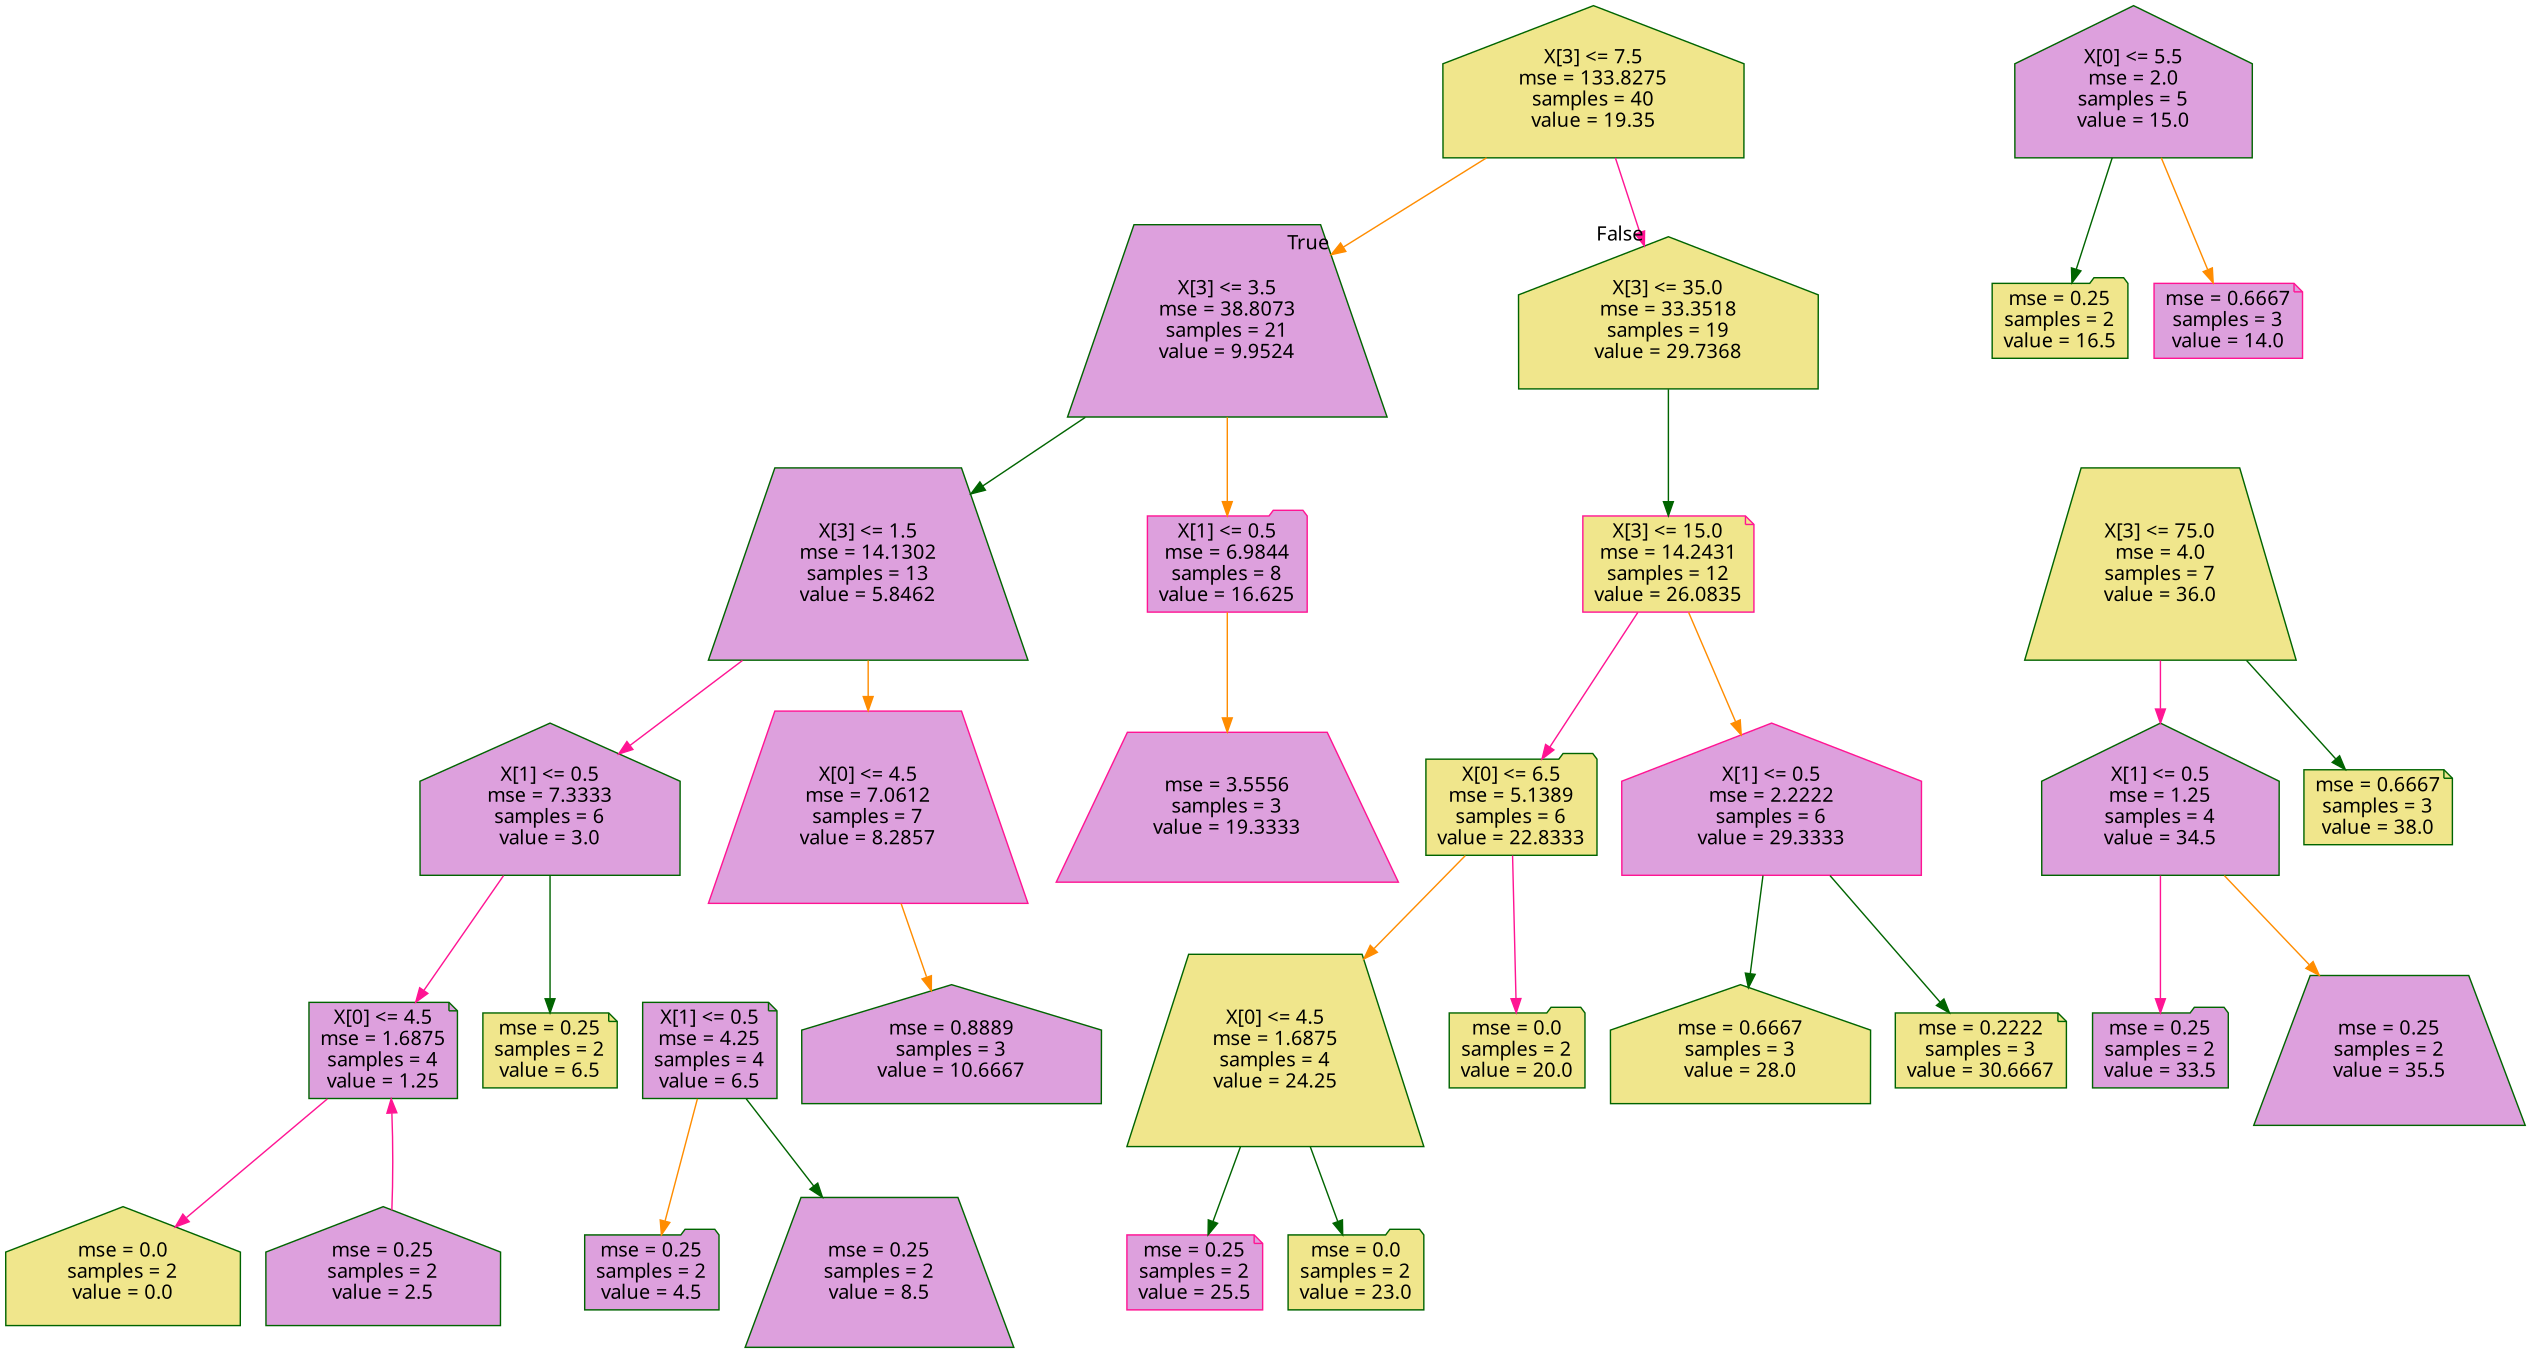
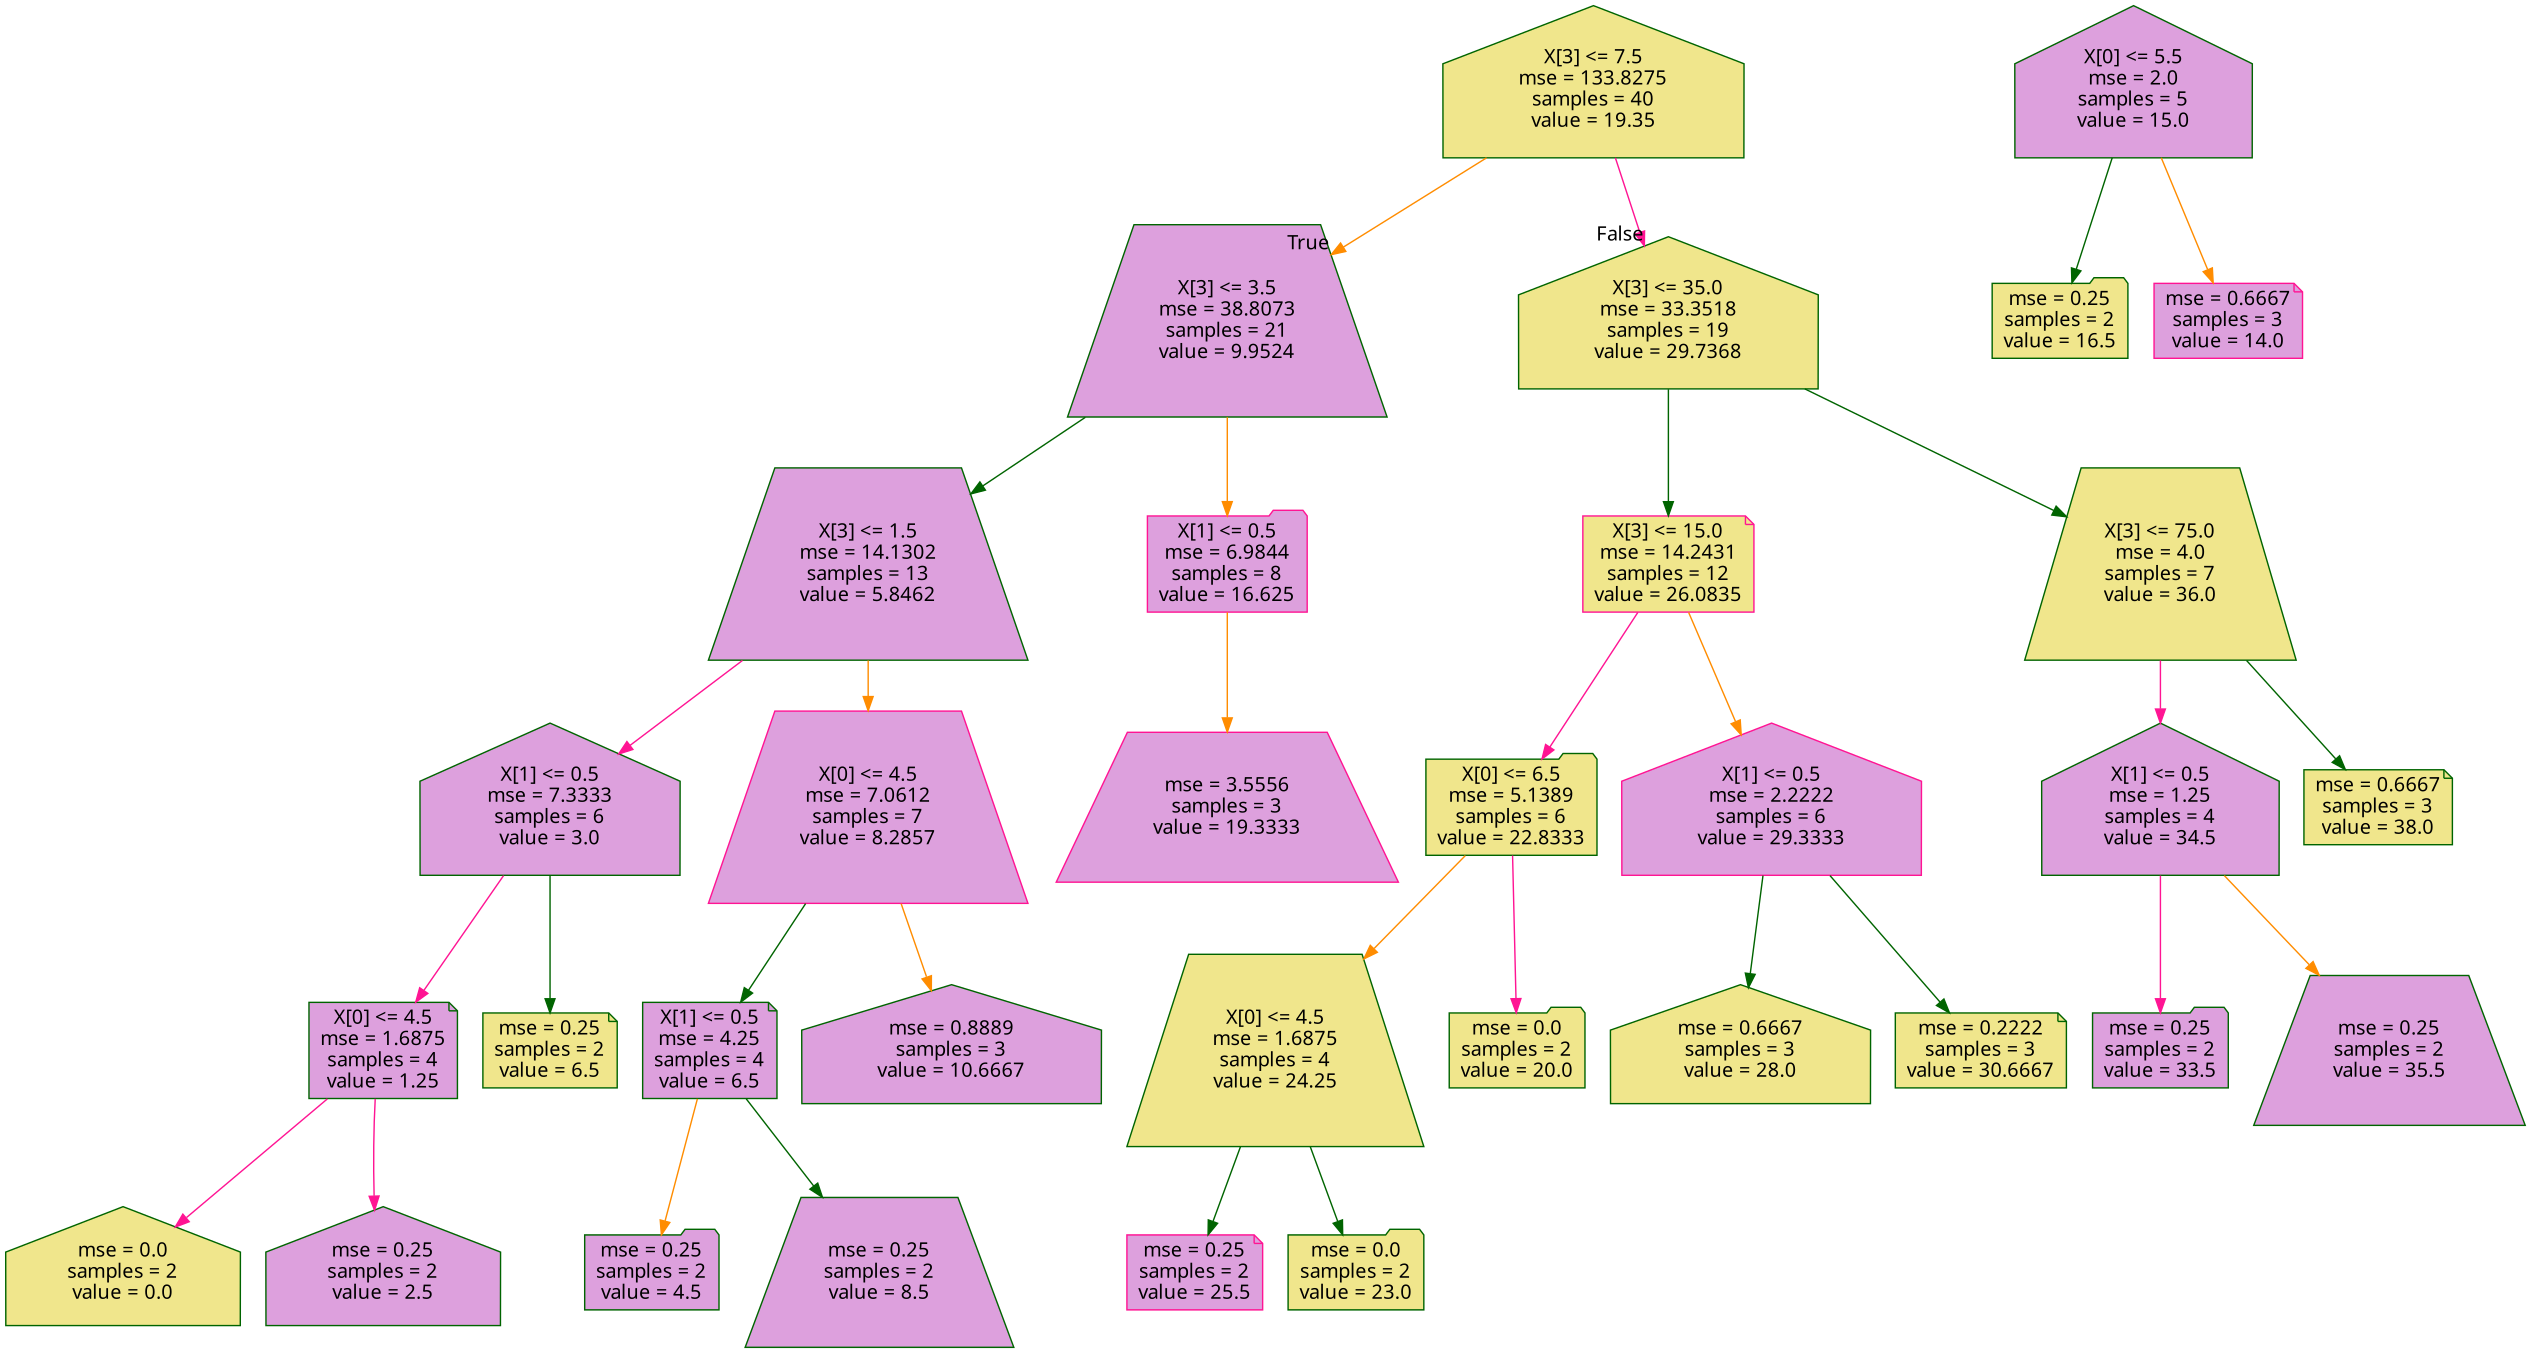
none -> (1929, 450)
none -> (777, 947)
(393, 1162) -> (374, 1147)
